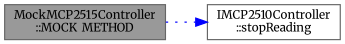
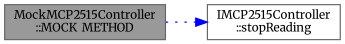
(274, 22) -> (274, 22)
